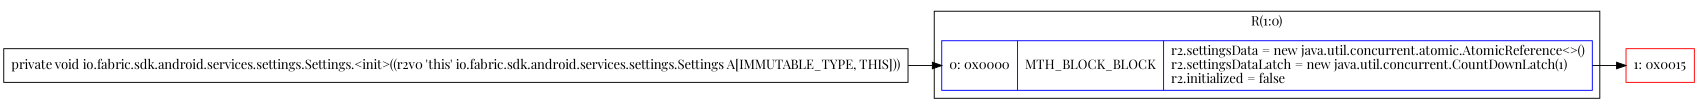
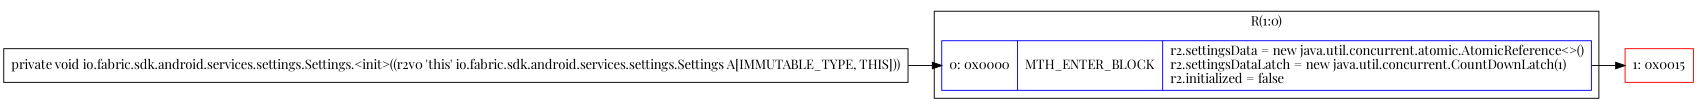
(1091, 65) -> (1090, 65)
